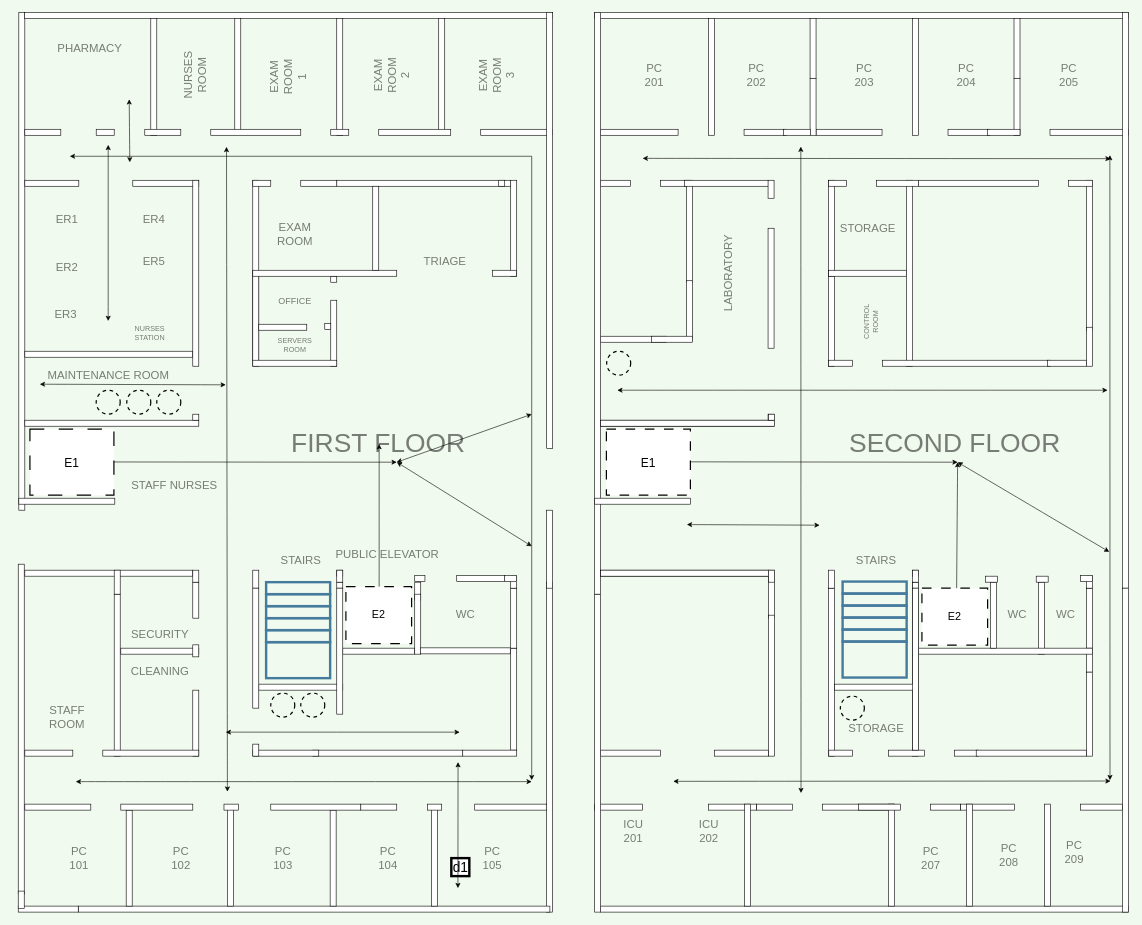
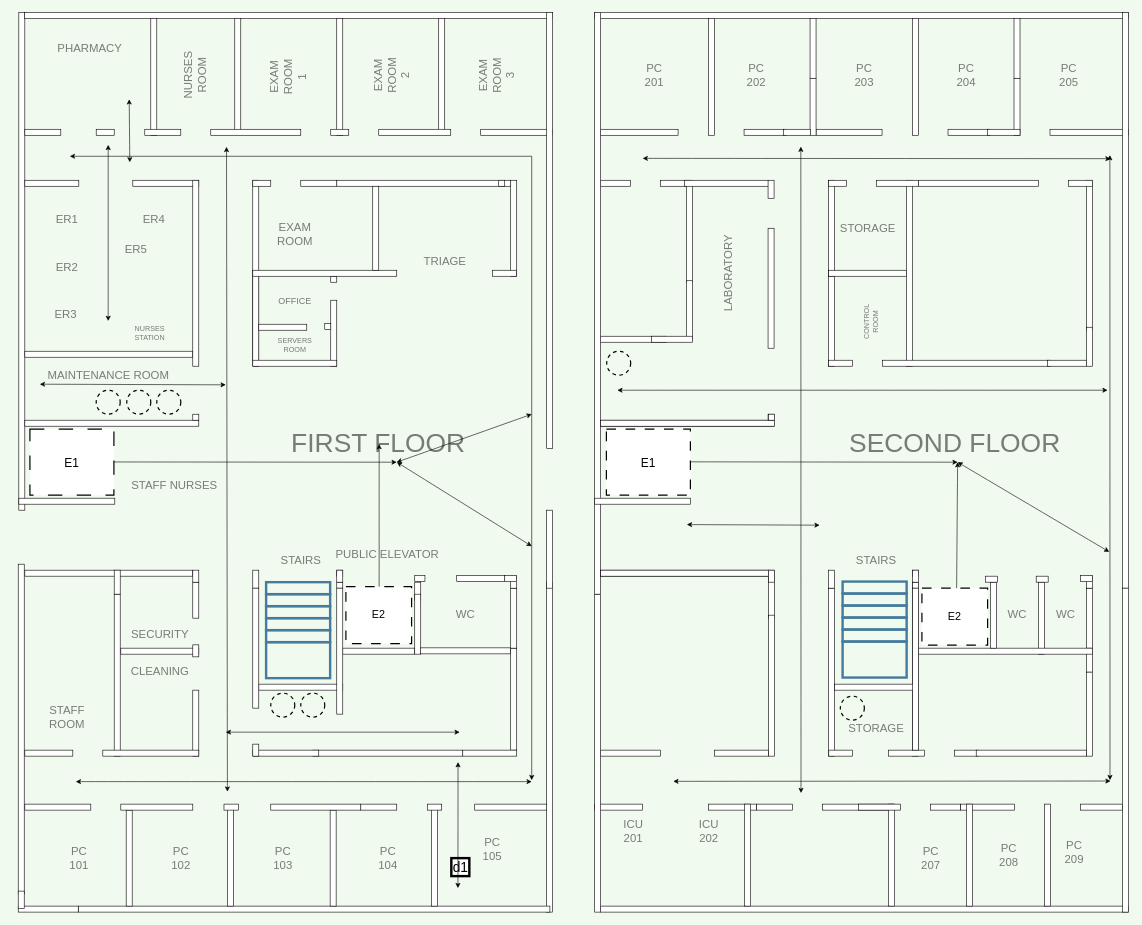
(154, 261) -> (136, 249)
(492, 858) -> (492, 849)
